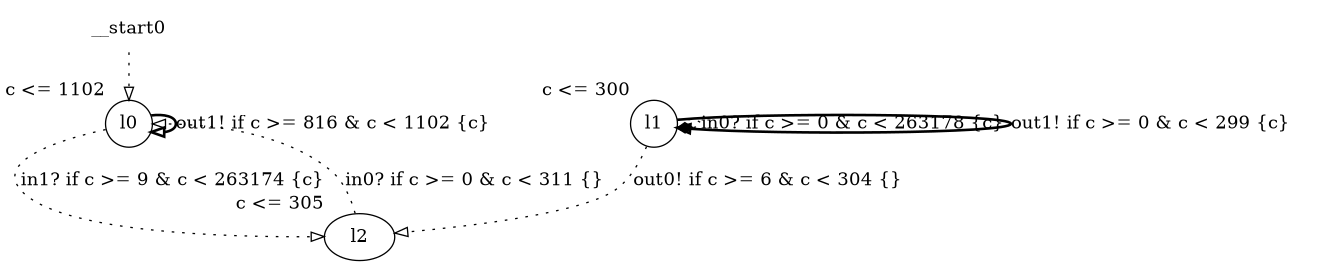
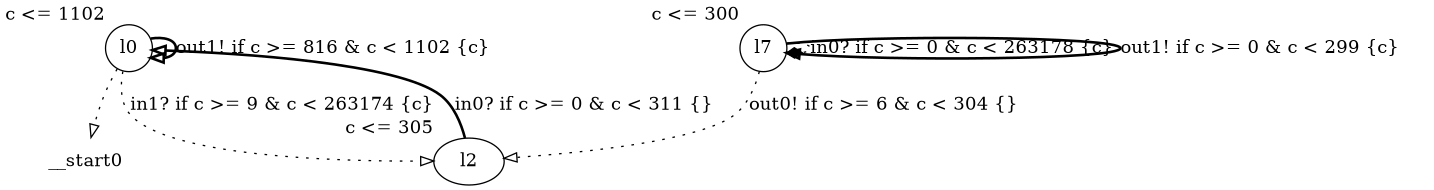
(129, 70) -> (104, 96)
(654, 124) -> (763, 48)
(276, 141) -> (331, 64)
